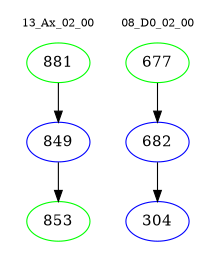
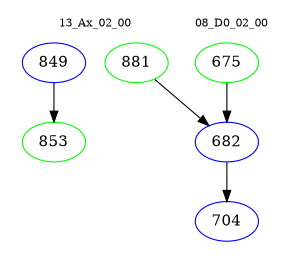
(157, 63) -> (227, 63)
(58, 97) -> (170, 92)
(157, 221) -> (227, 221)
